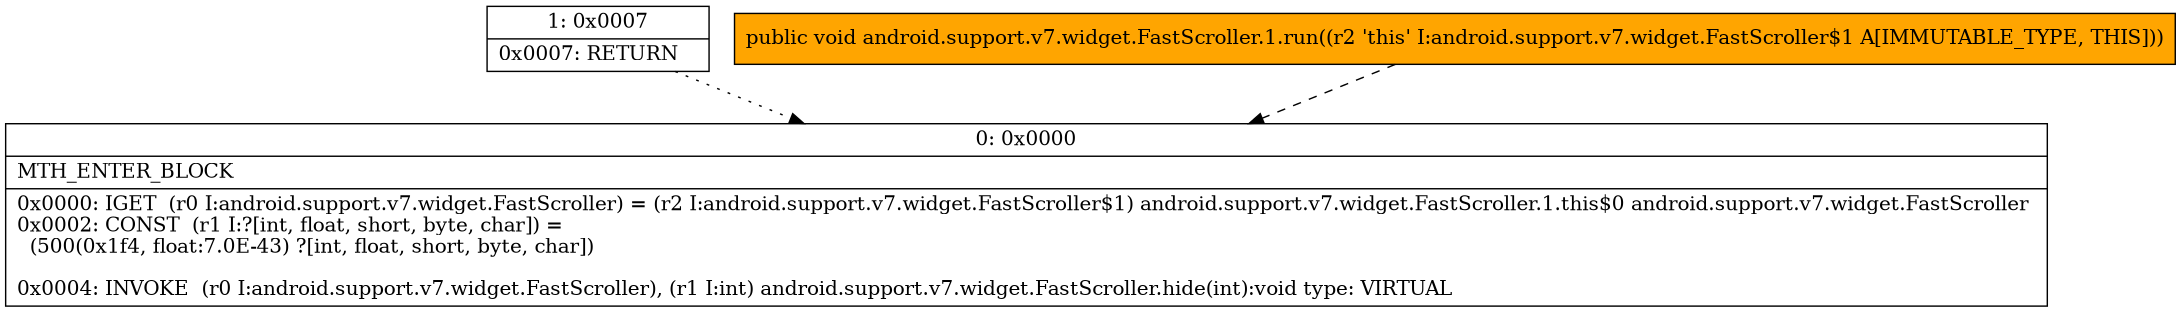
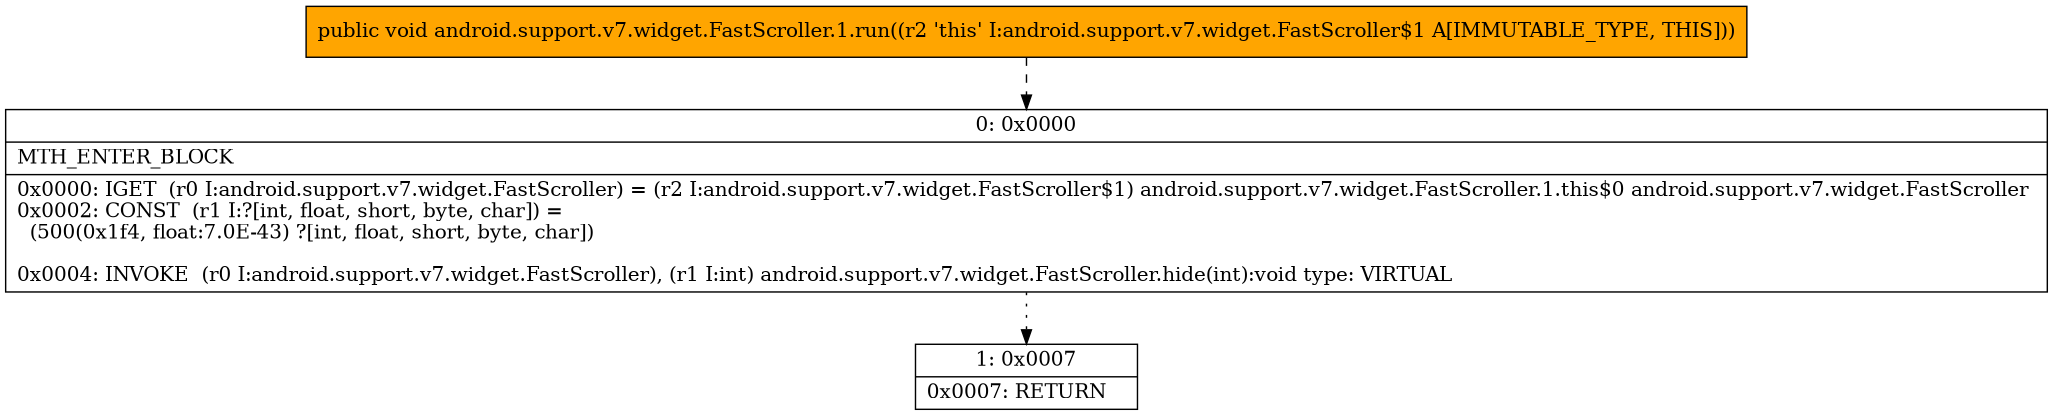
(733, 95) -> (1026, 311)
